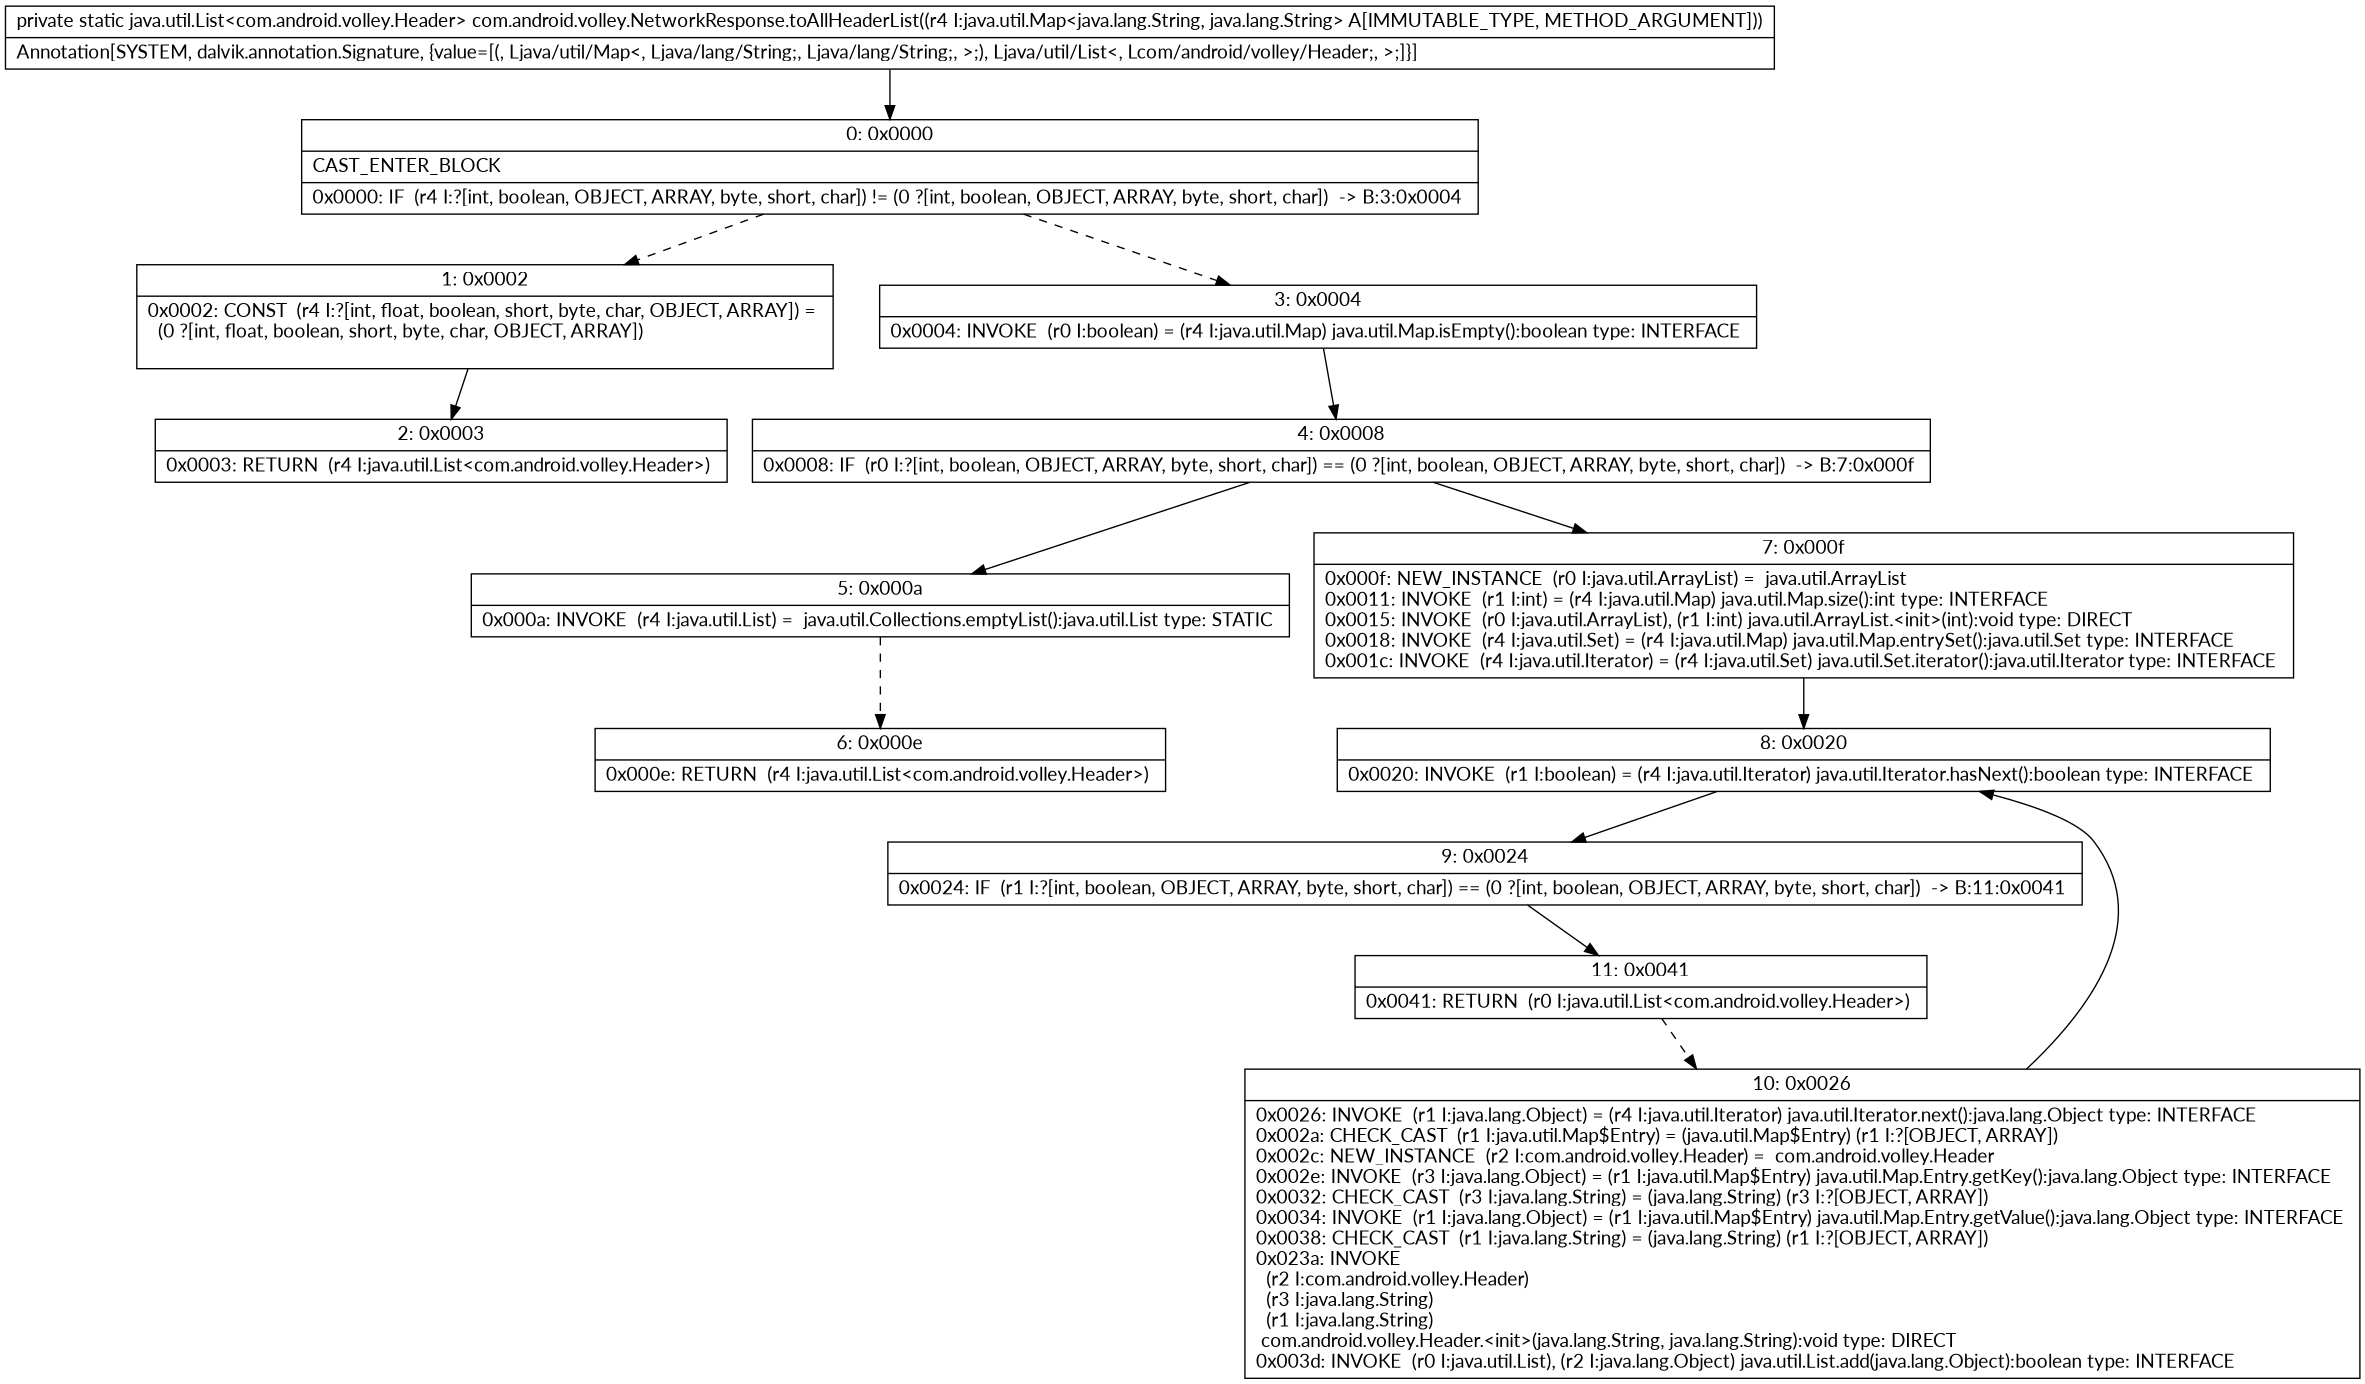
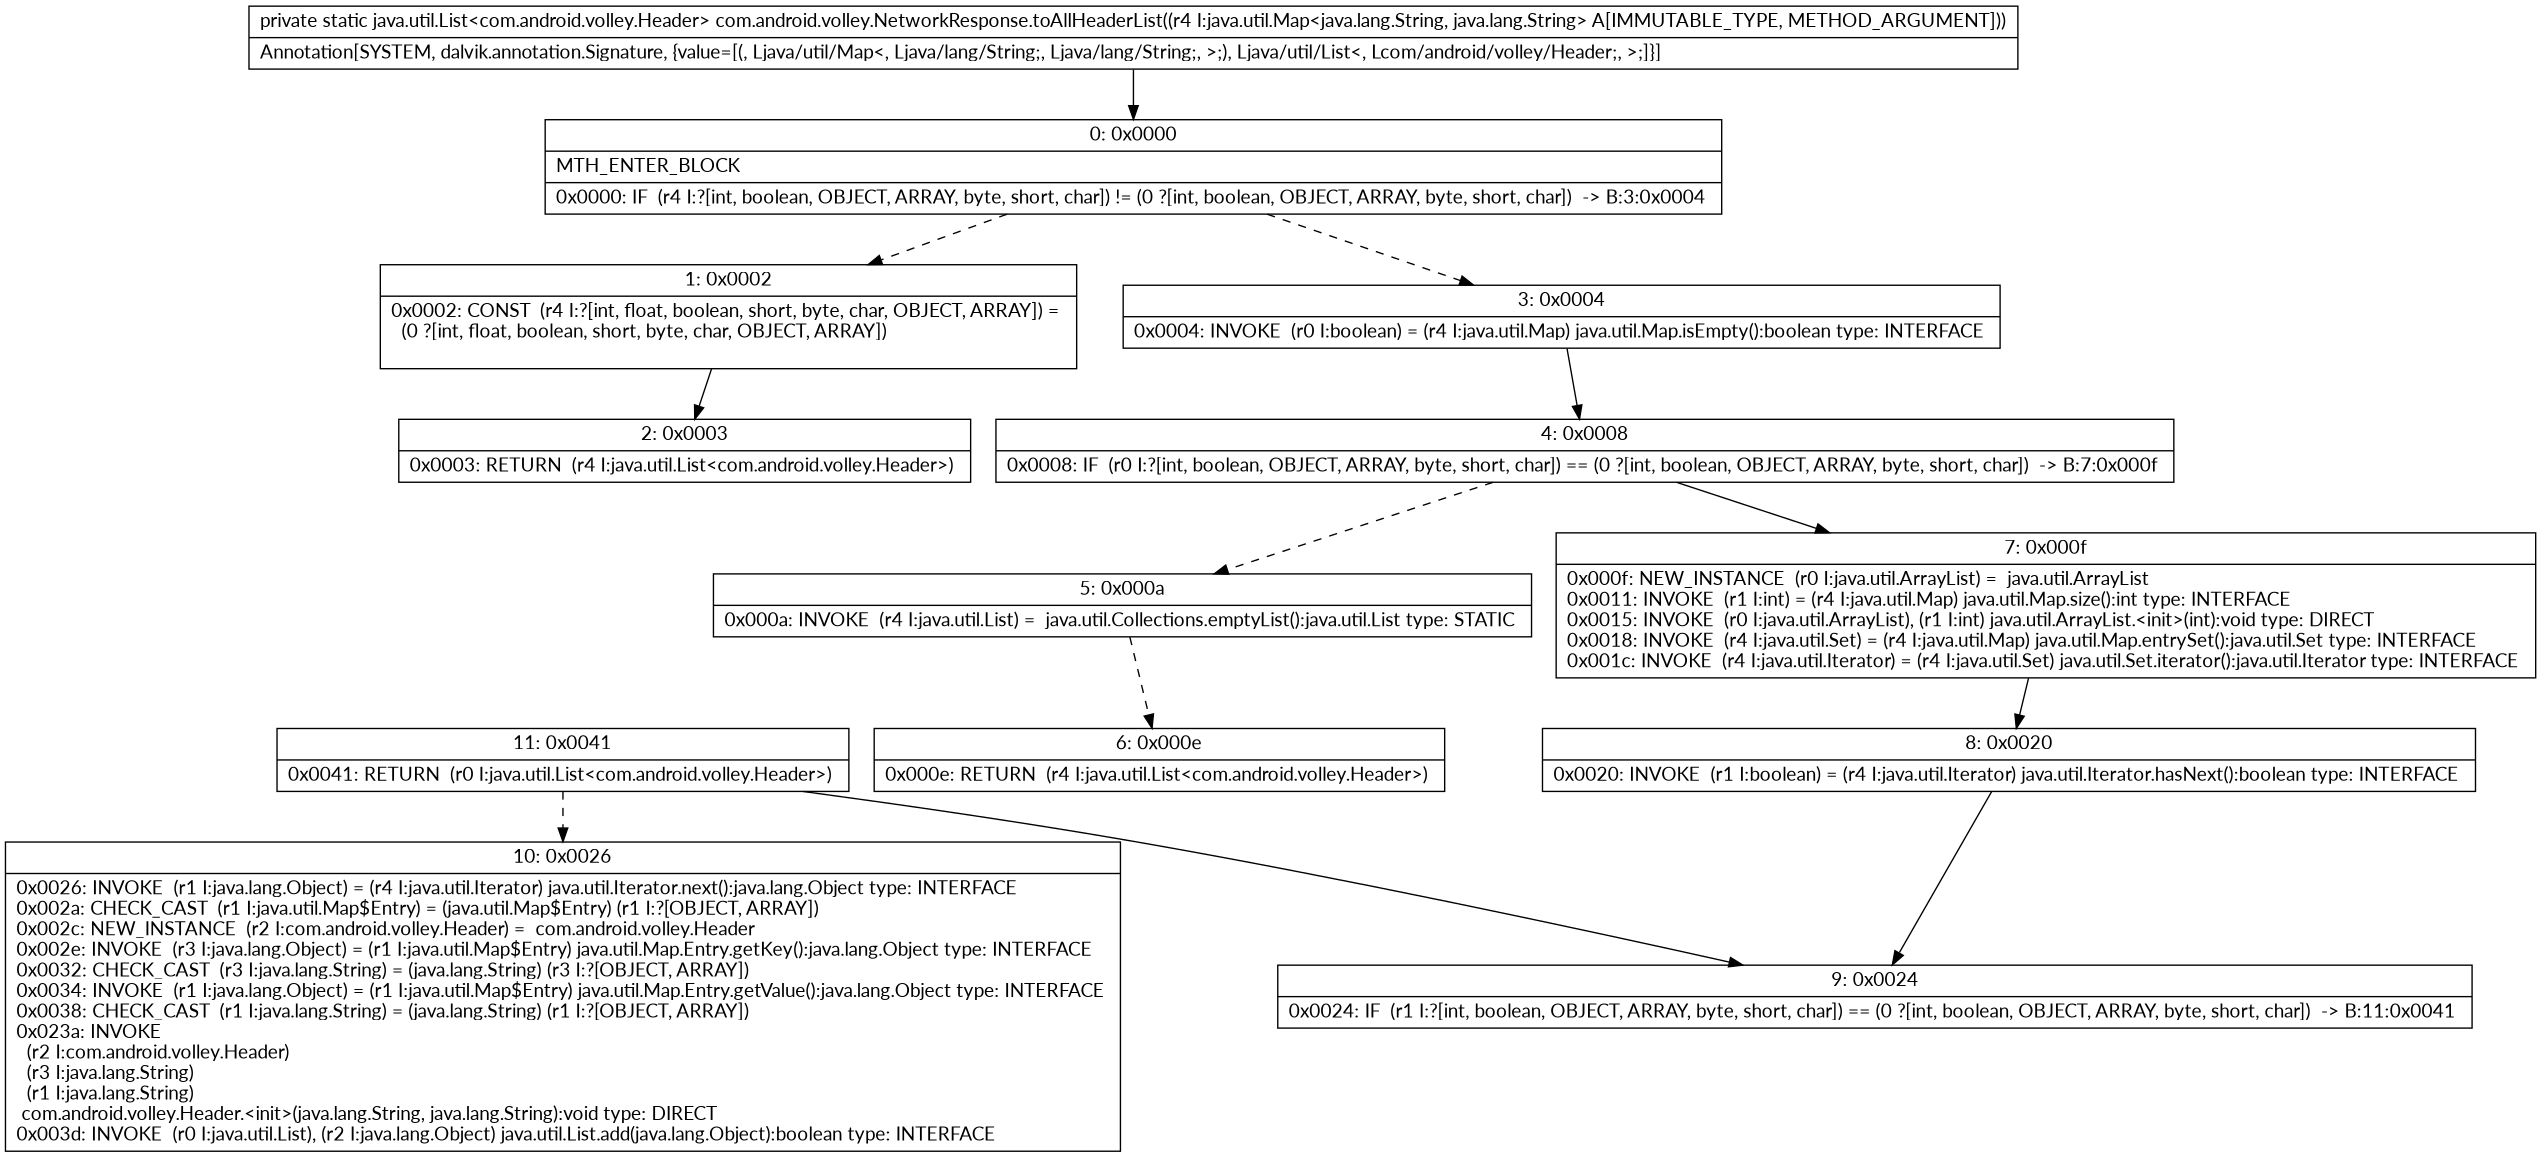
(407, 166) -> (648, 166)
(1117, 526) -> (1360, 526)
(2118, 911) -> none
(1557, 926) -> (1268, 866)
